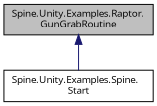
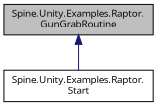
(79, 86) -> (79, 86)
